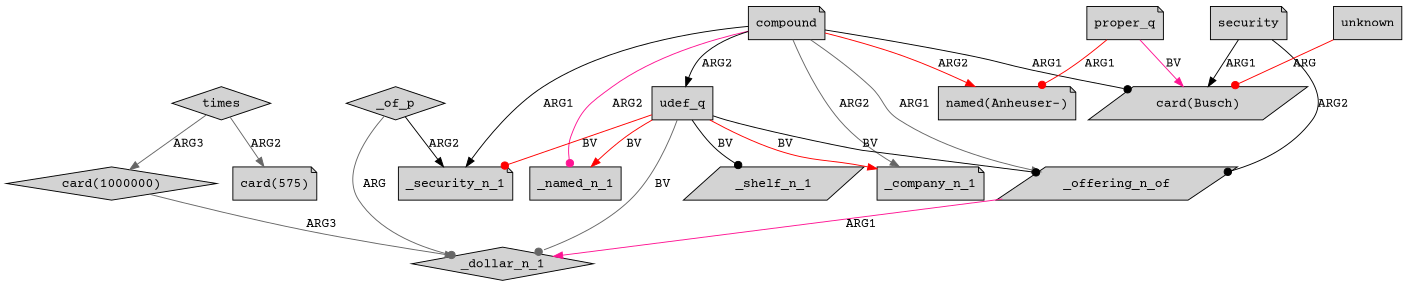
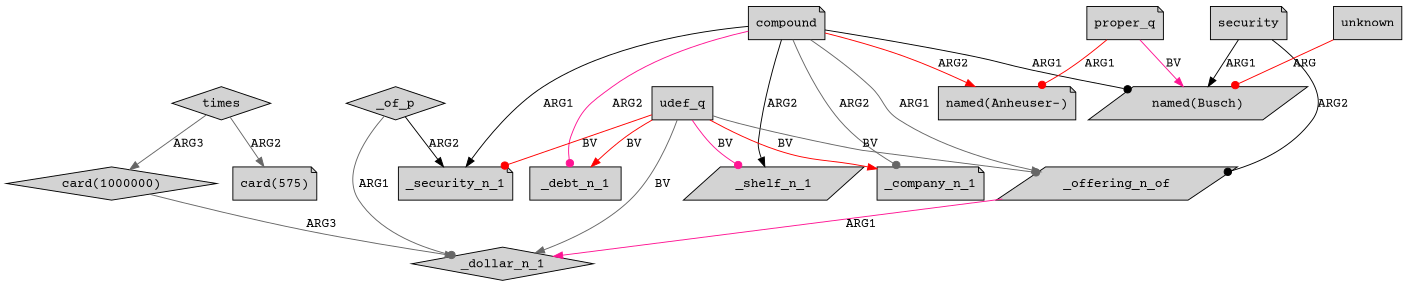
(713, 48) -> (766, 98)
(1198, 103) -> (1198, 103)
(832, 111) -> (832, 111)
(711, 144) -> (711, 144)
(863, 150) -> (863, 150)
(374, 184) -> (374, 184)
(575, 184) -> (575, 184)
(628, 202) -> (628, 202)
